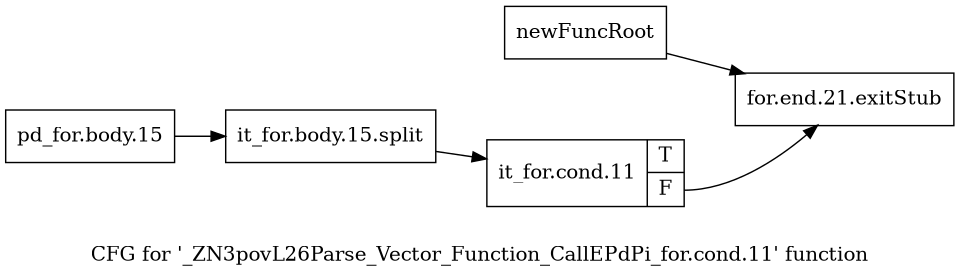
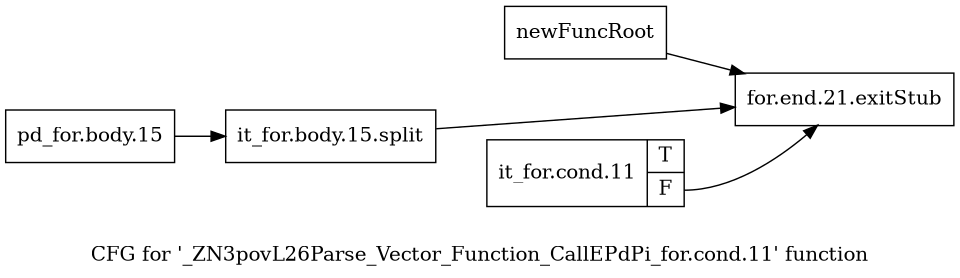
(454, 154) -> (578, 118)
